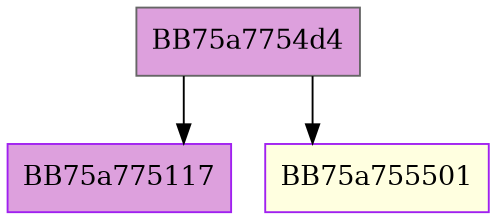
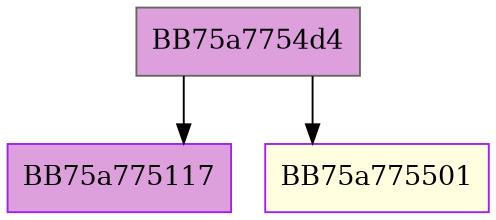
(377, 178) -> (377, 178)
